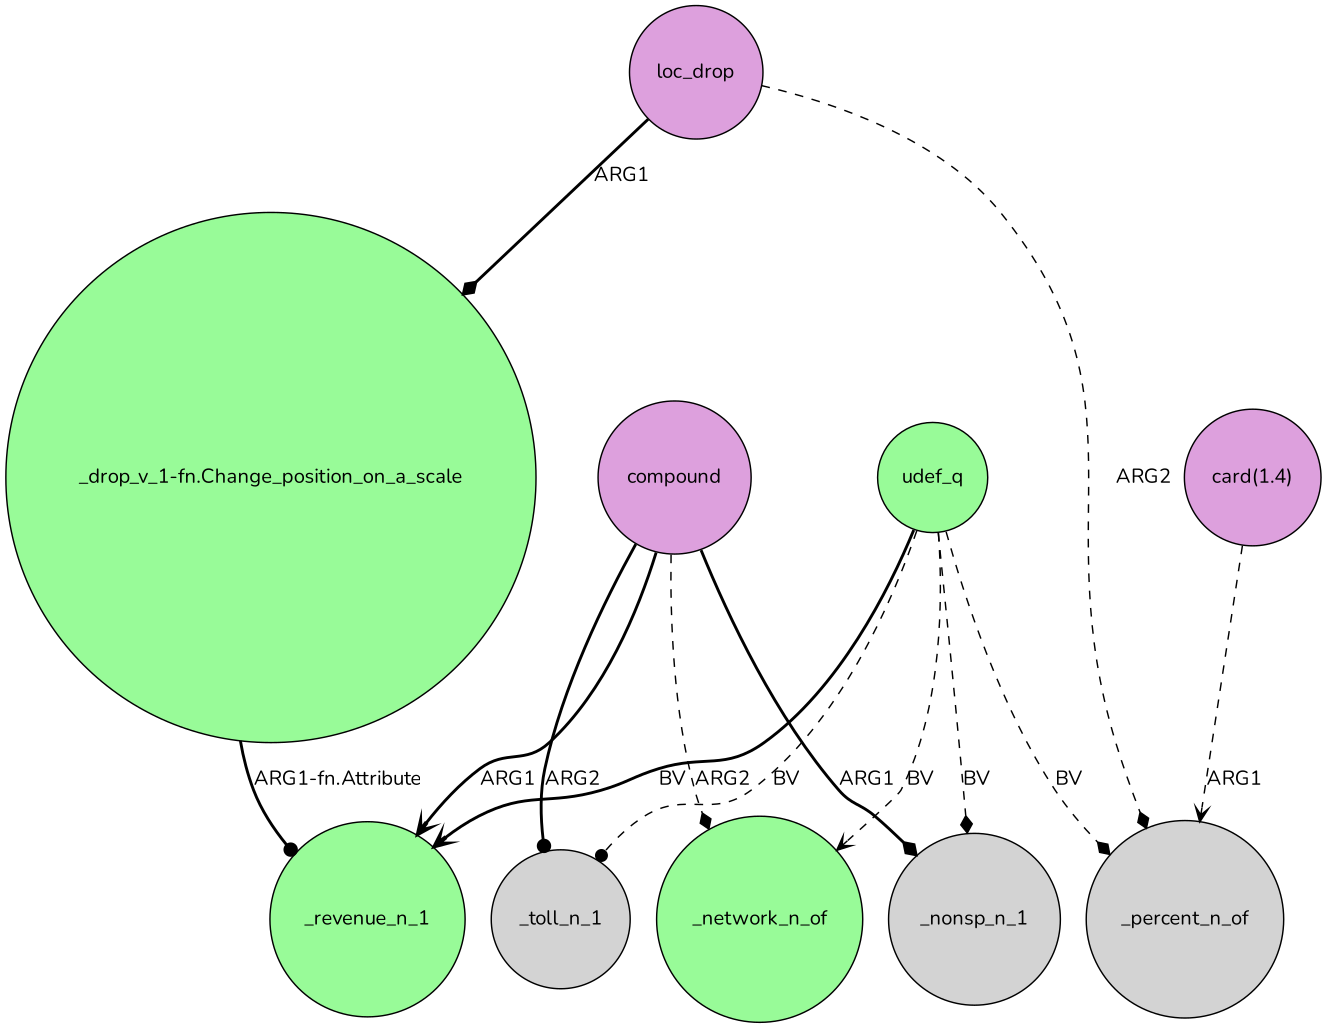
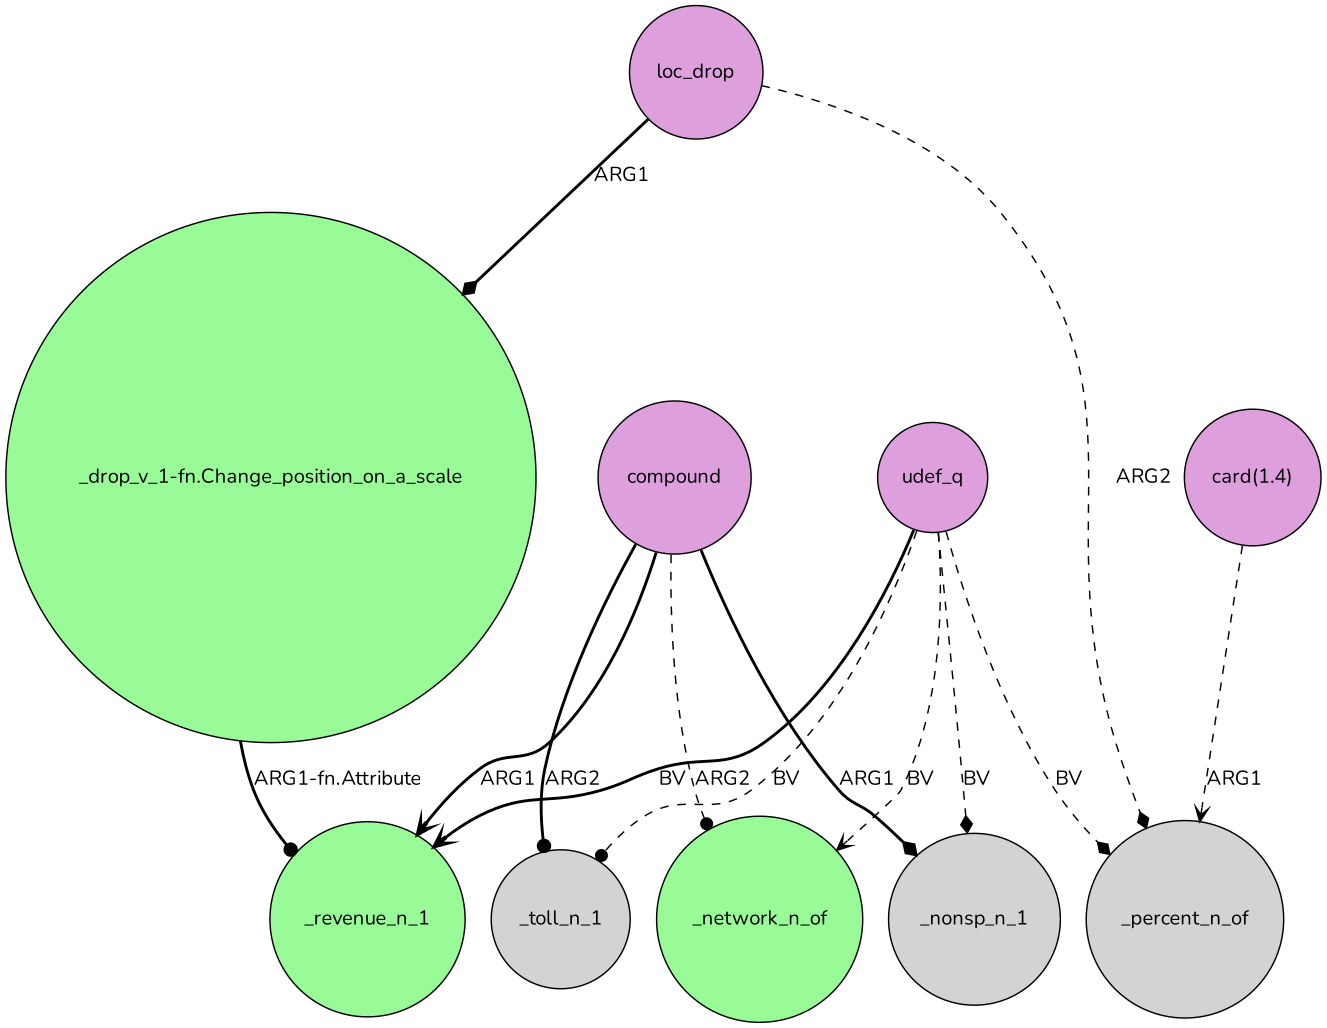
(933, 478) -> (933, 478)
(676, 685) -> (677, 688)
